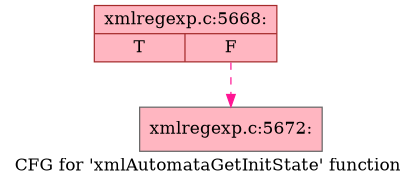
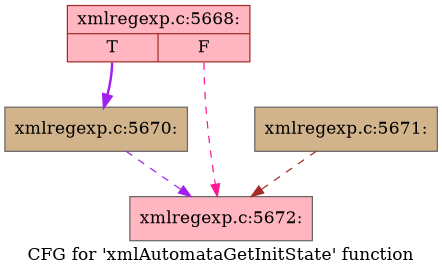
none -> (96, 129)
none -> (346, 129)
